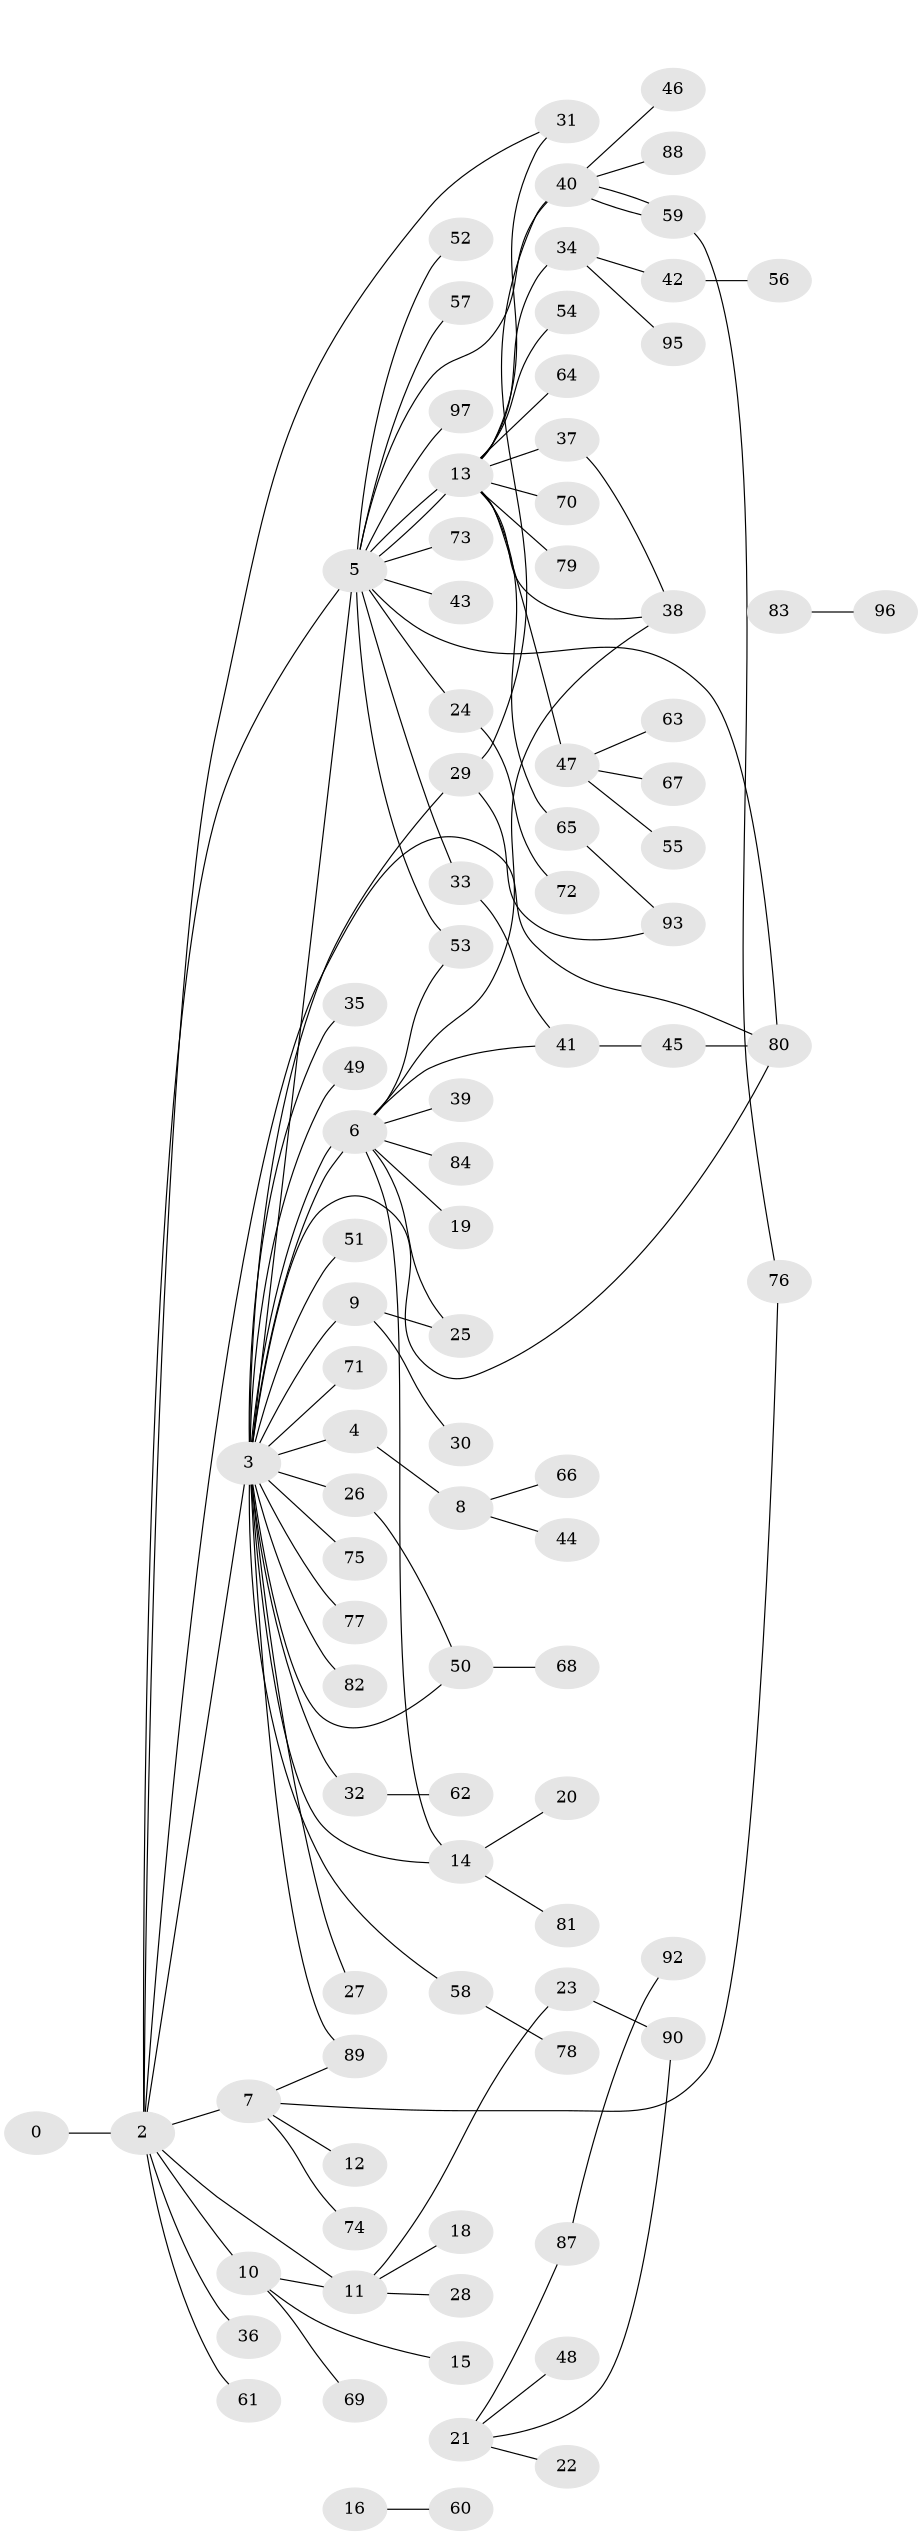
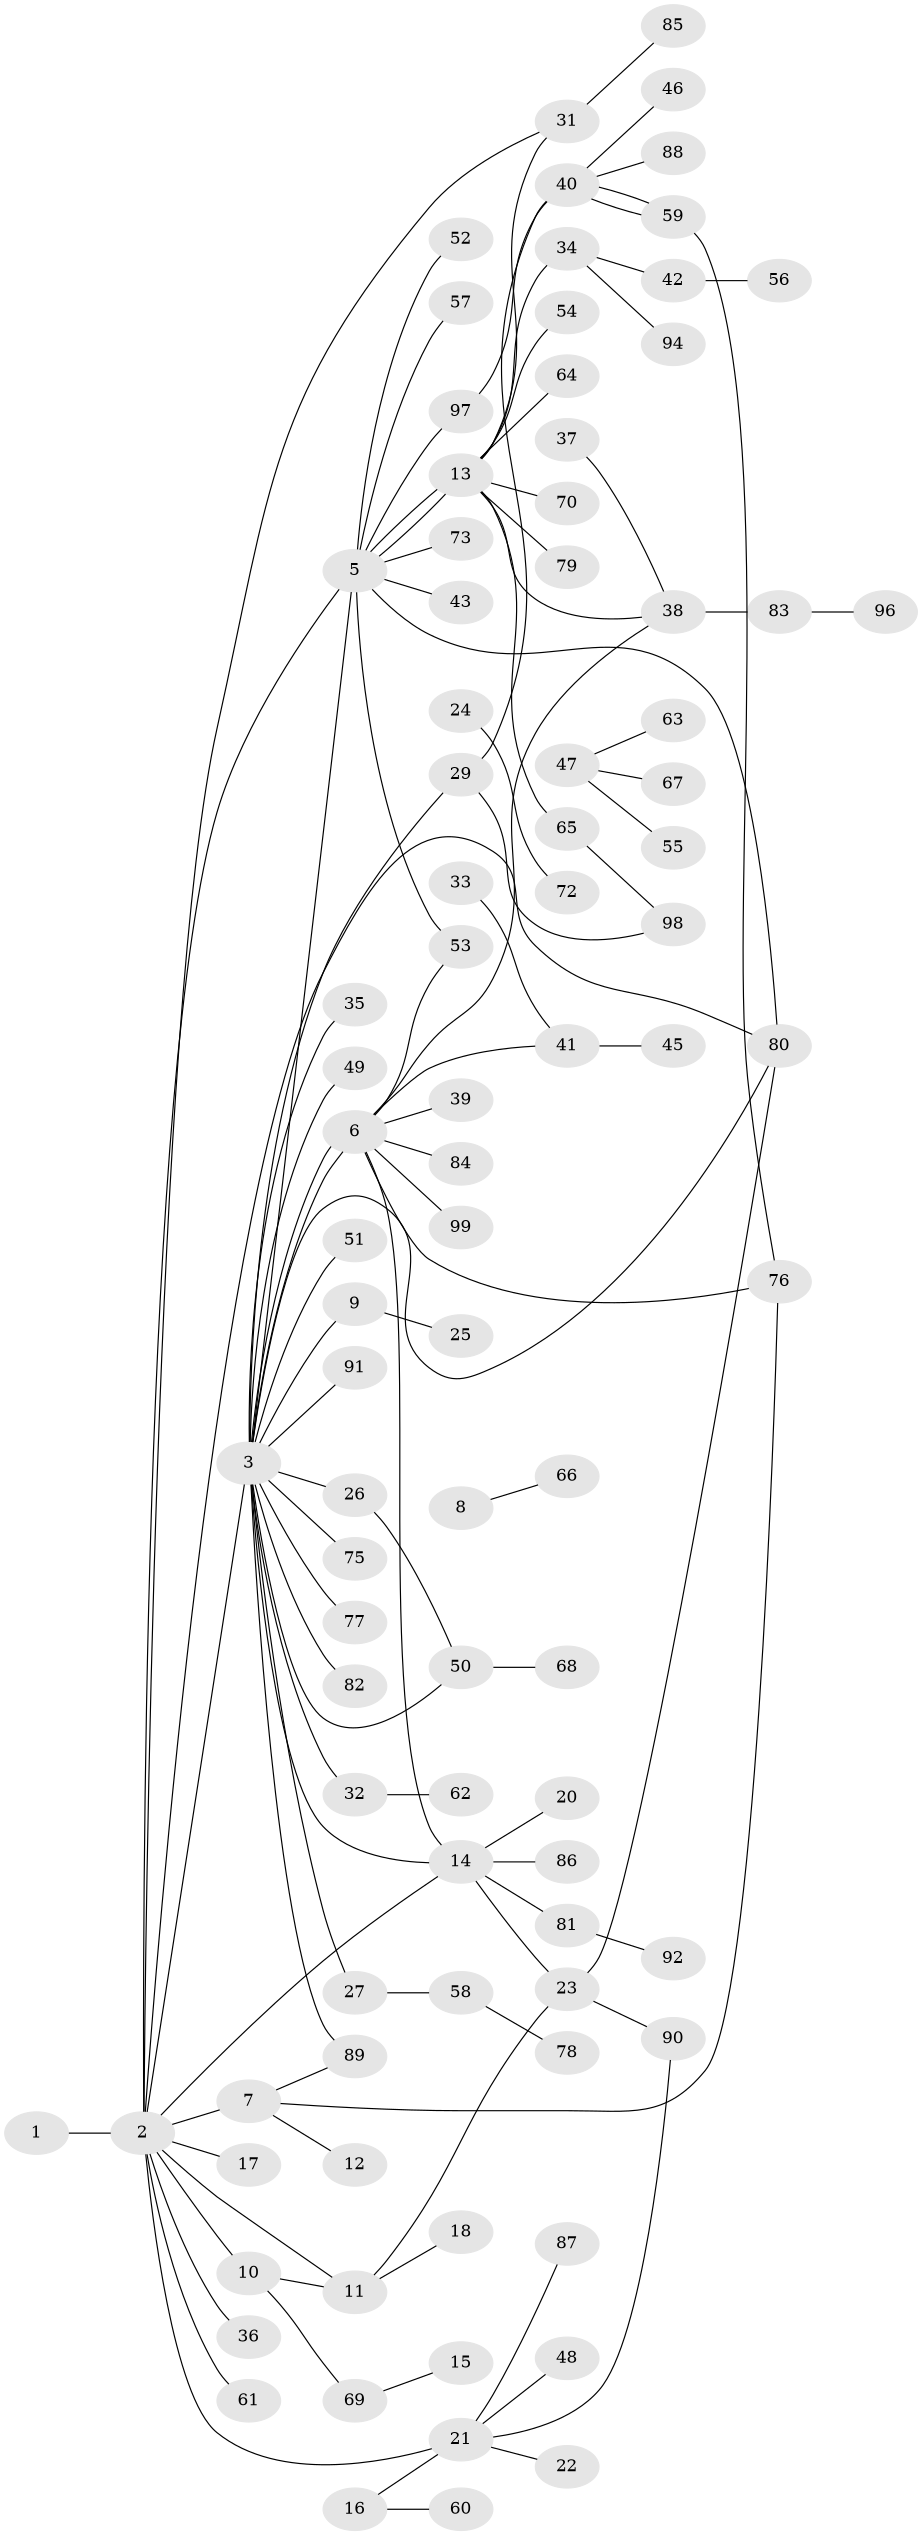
none -> (673, 26)
(673, 344) -> (673, 344)
(444, 366) -> (513, 298)
(518, 456) -> none
none -> (727, 612)
(532, 635) -> none
(406, 642) -> none
(403, 728) -> none
(673, 924) -> (673, 924)
(727, 1046) -> (696, 1524)
(404, 1216) -> (524, 1294)
(461, 1228) -> (461, 1228)
(355, 1368) -> (355, 1368)
(355, 1432) -> none
(461, 1444) -> none
(567, 1540) -> none
(282, 1758) -> (408, 1993)
none -> (567, 1862)
none -> (511, 1927)
none -> (292, 1988)
(607, 2097) -> (620, 1942)
(37, 2133) -> (37, 2133)
none -> (249, 2165)
(355, 2229) -> none
(461, 2296) -> none
(346, 2334) -> (408, 2382)
none -> (198, 2405)
none -> (408, 2474)
